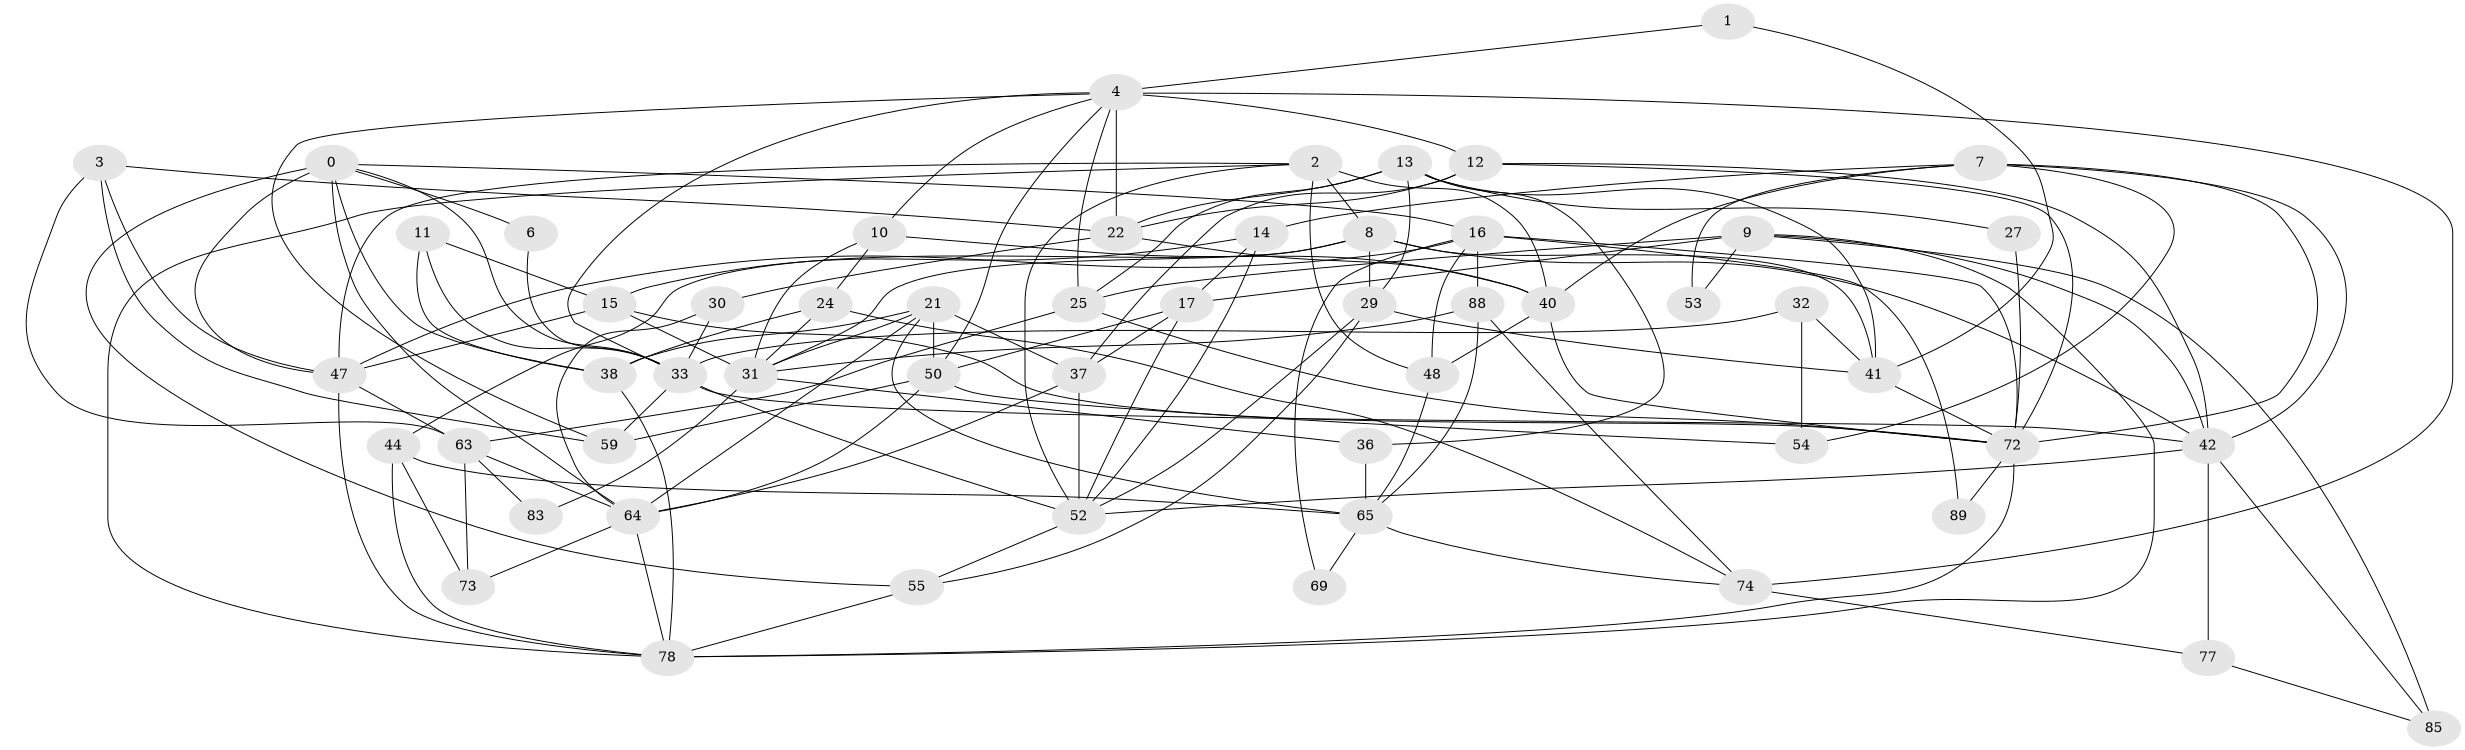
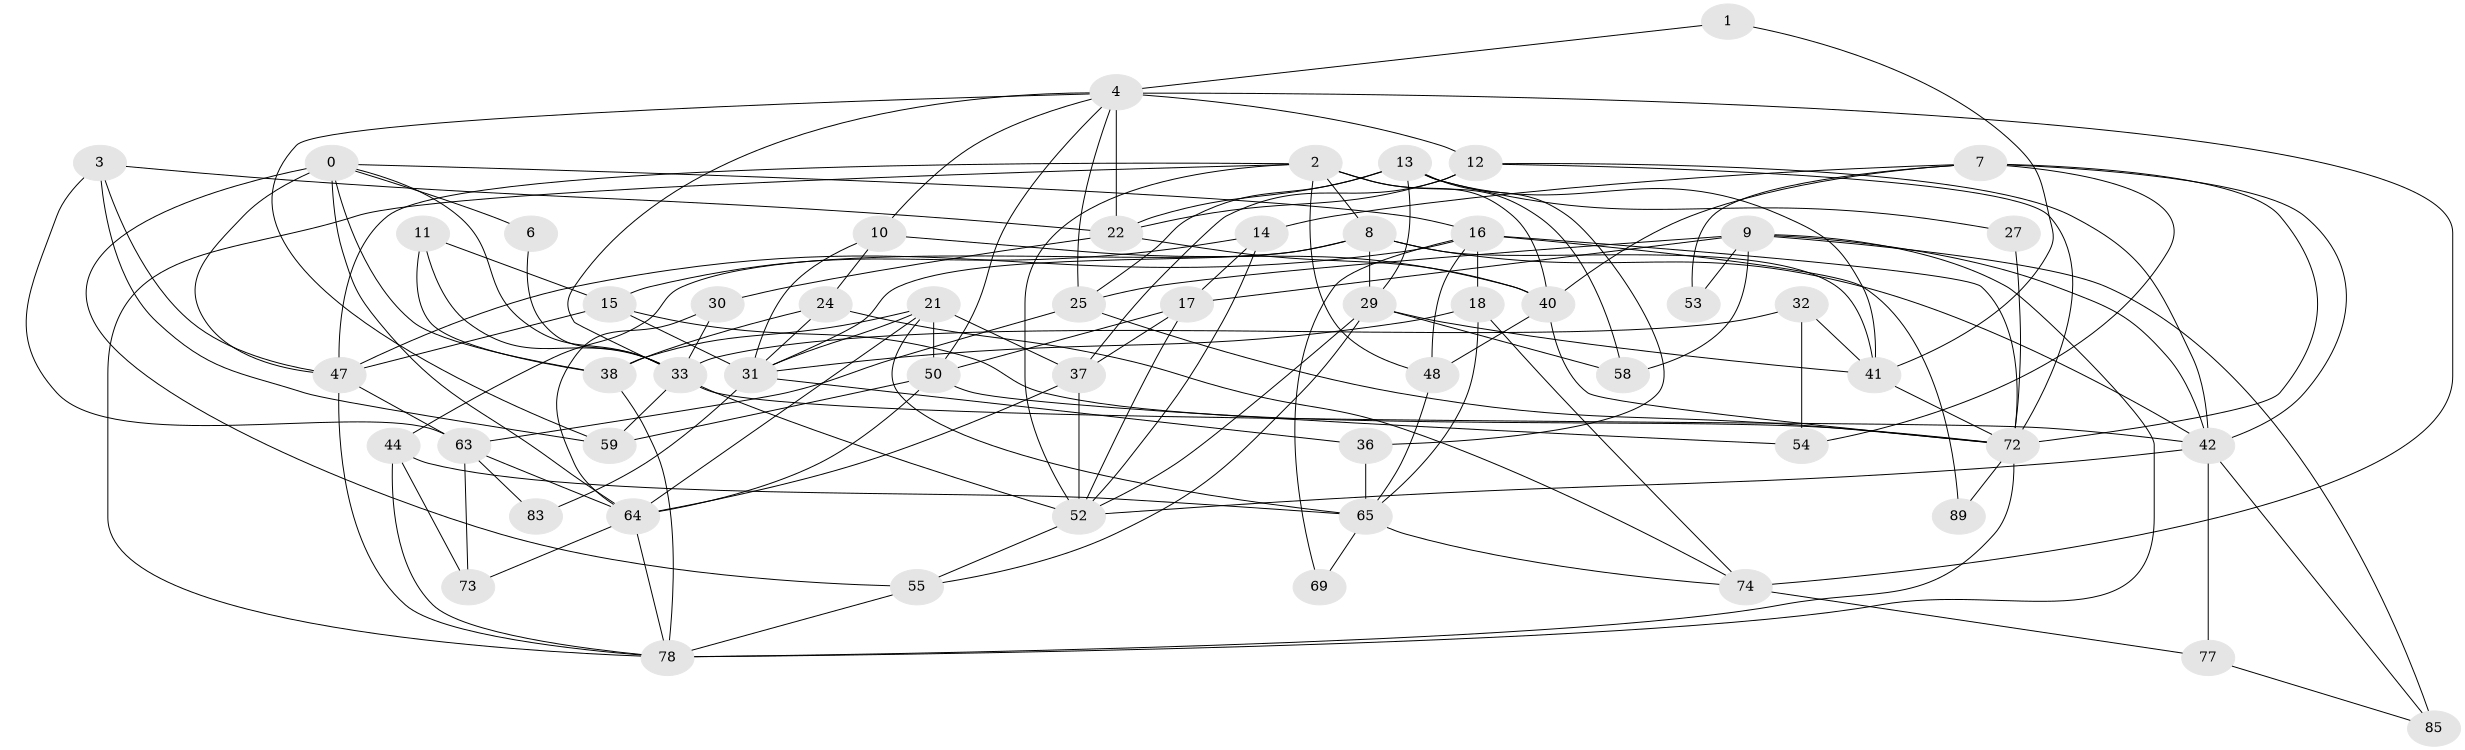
(1478, 304) -> (1478, 304)
none -> (1623, 375)
